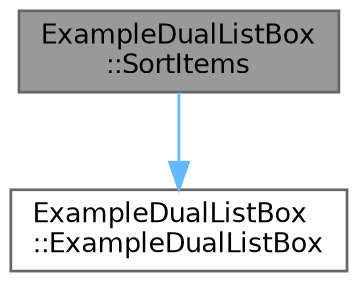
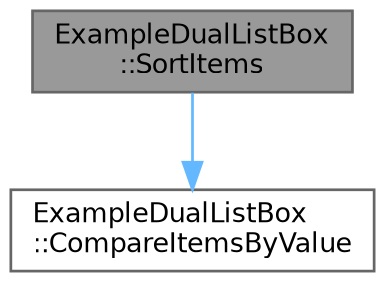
(179, 230) -> (192, 230)
